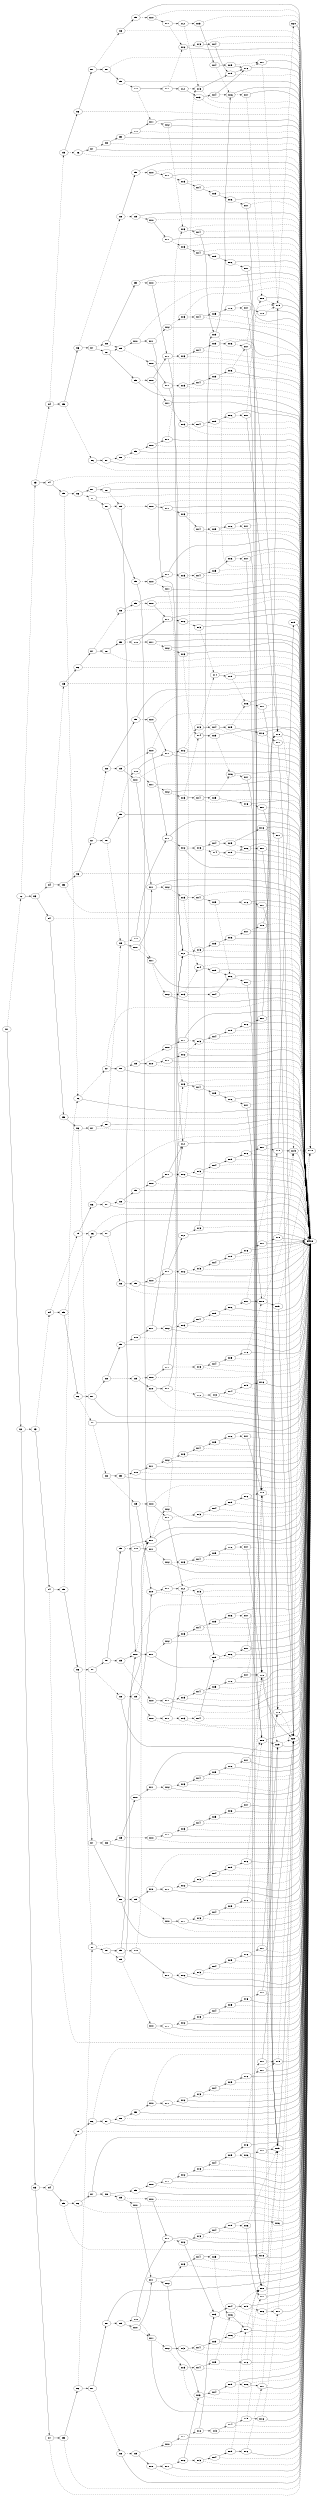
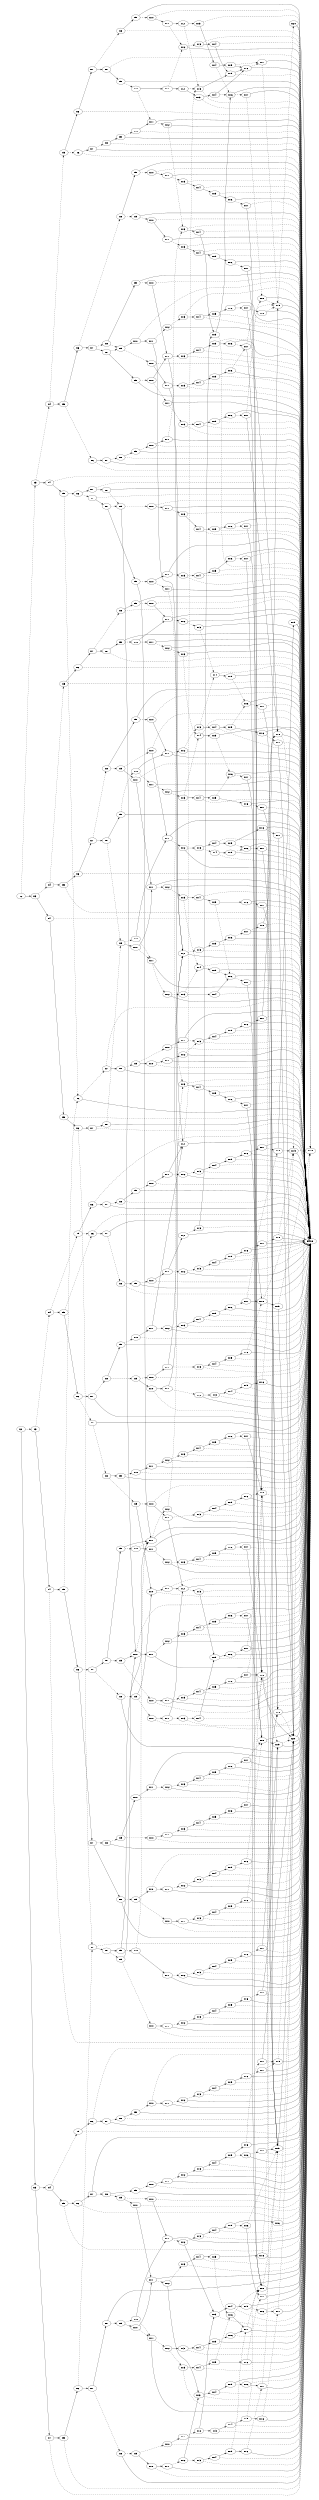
(7, 1029) -> none
